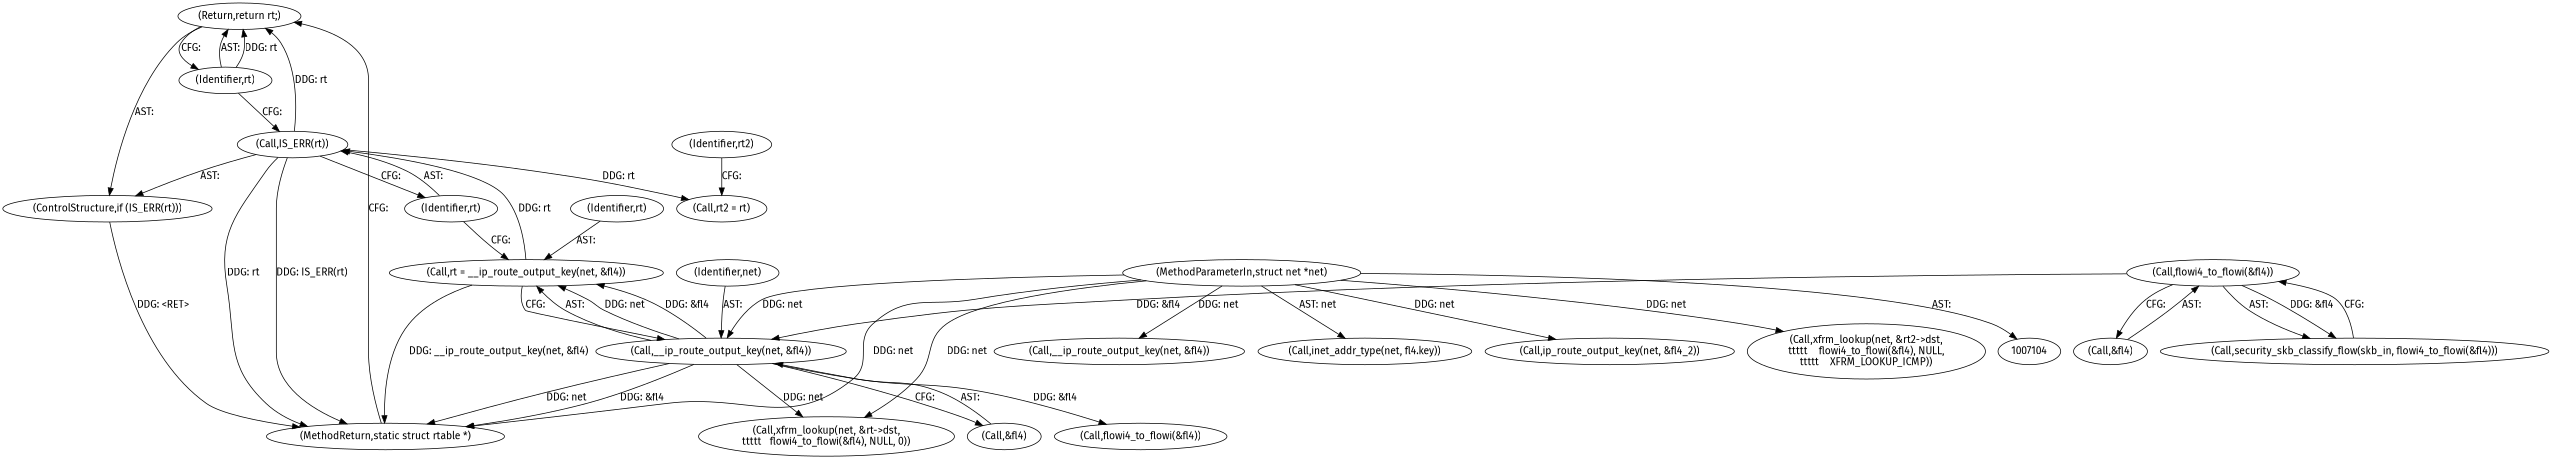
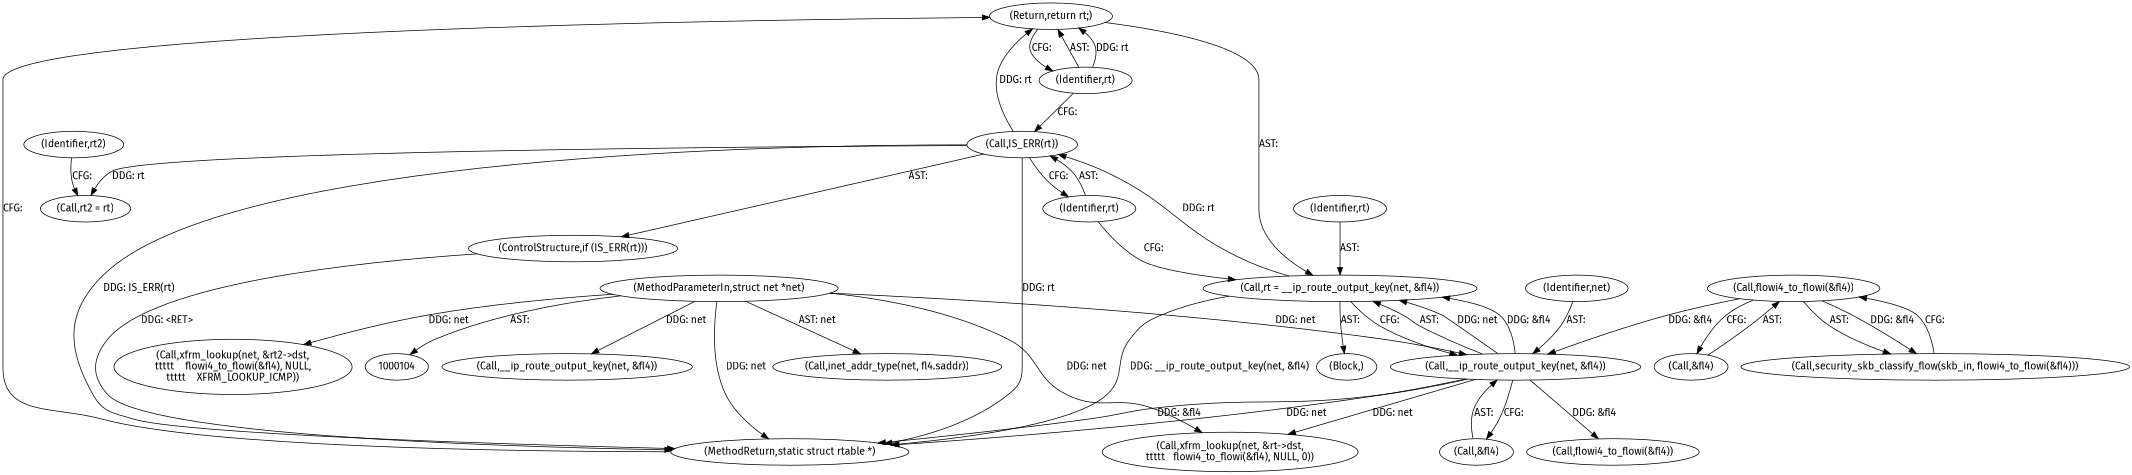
(140, 97) -> (1259, 100)
(1365, 351) -> (887, 367)
(1610, 351) -> none
(2029, 351) -> (397, 367)
none -> (1347, 367)
